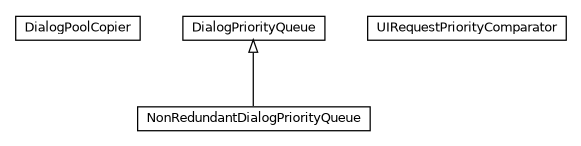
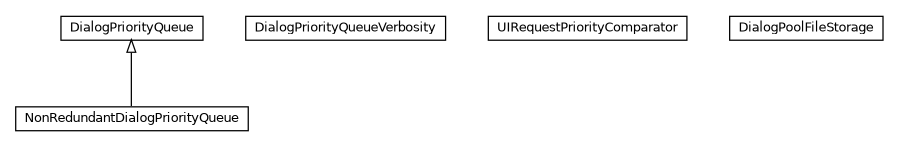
(77, 28) -> none
none -> (345, 28)
none -> (806, 28)
